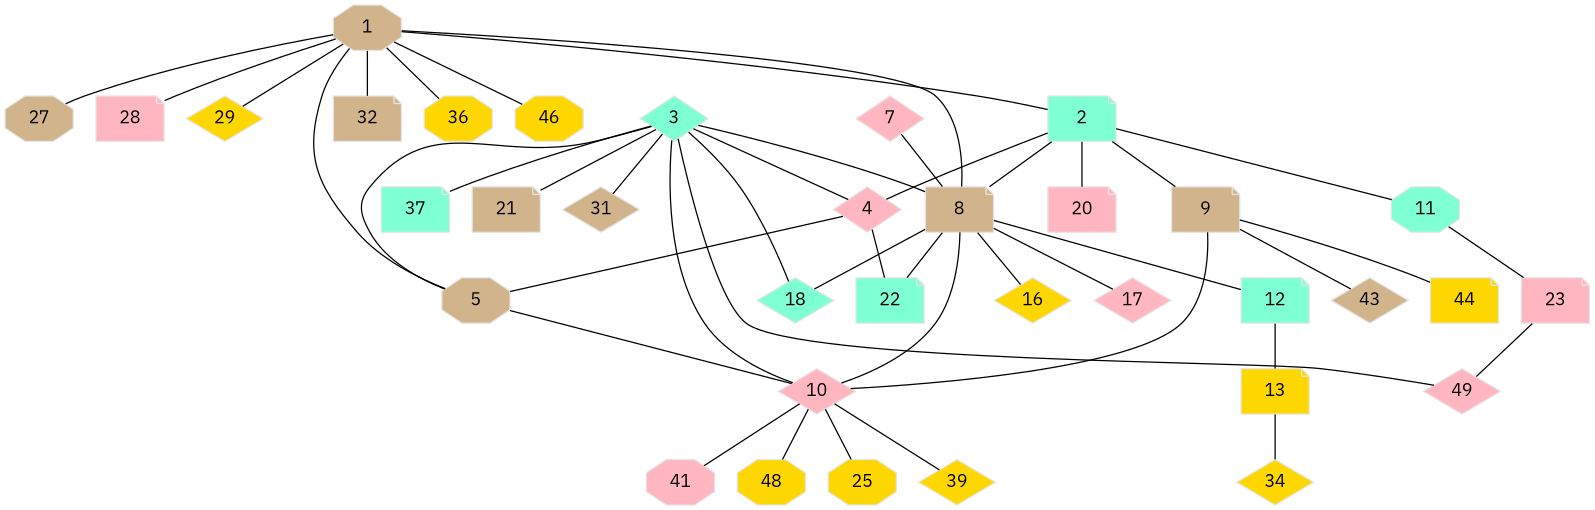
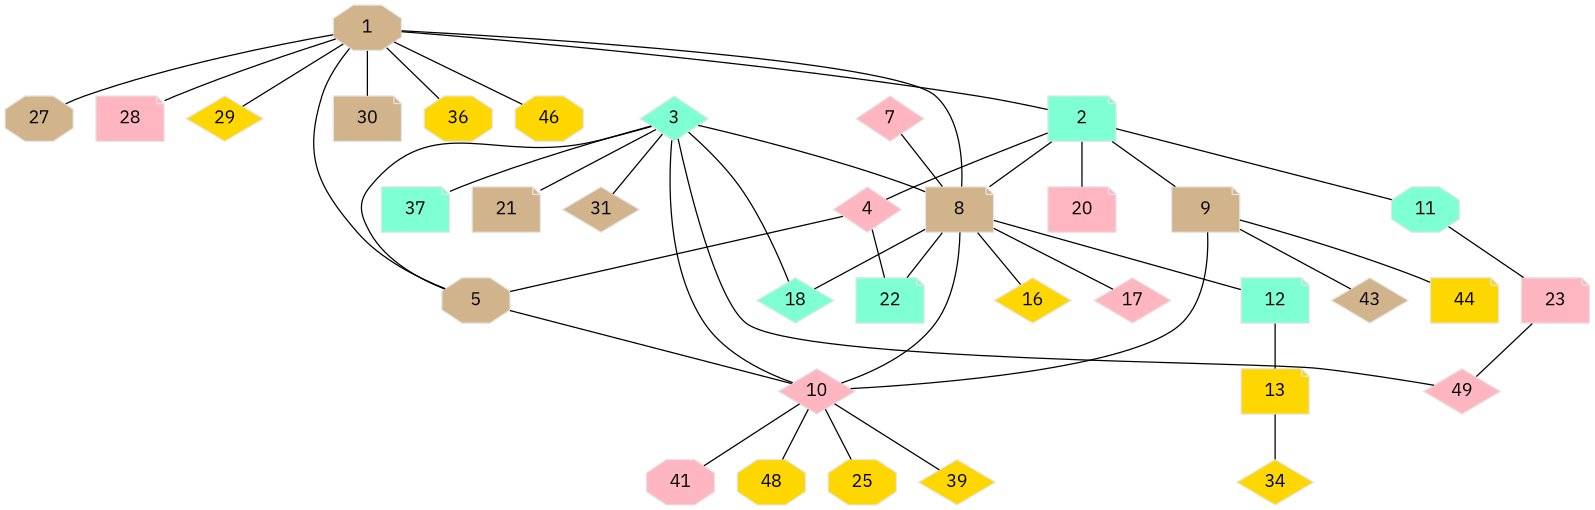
(367, 119) -> (367, 119)
(771, 164) -> none
